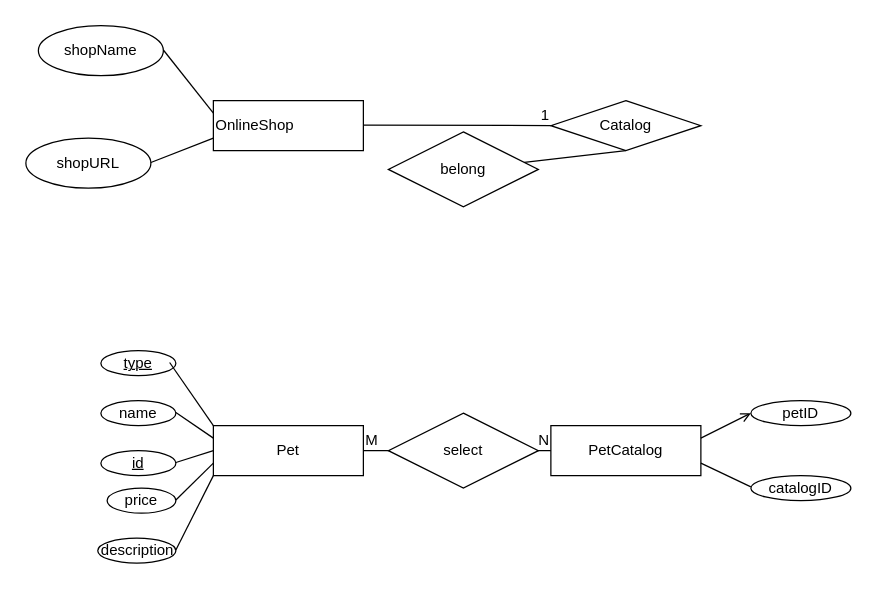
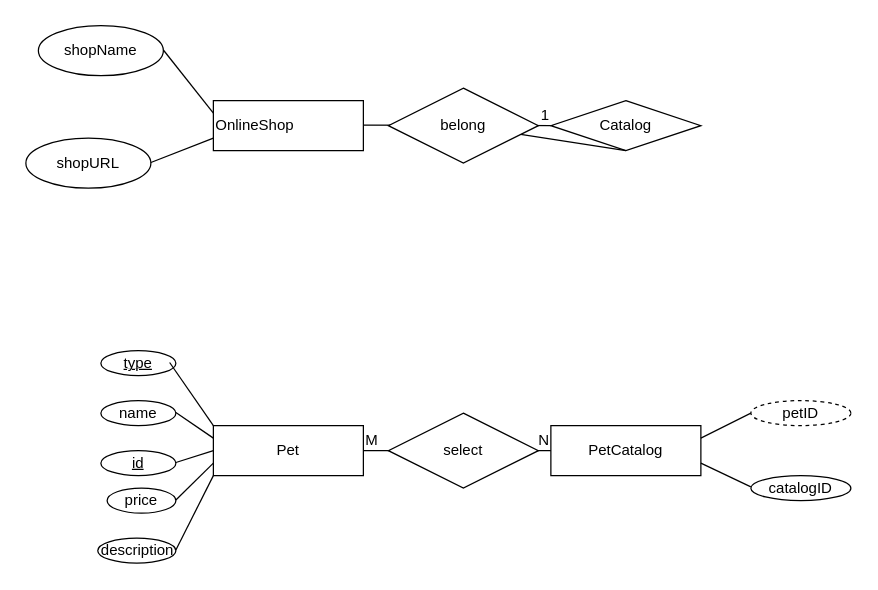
(463, 169) -> (463, 126)
(801, 413) -> (801, 413)
(745, 416) -> (746, 415)
